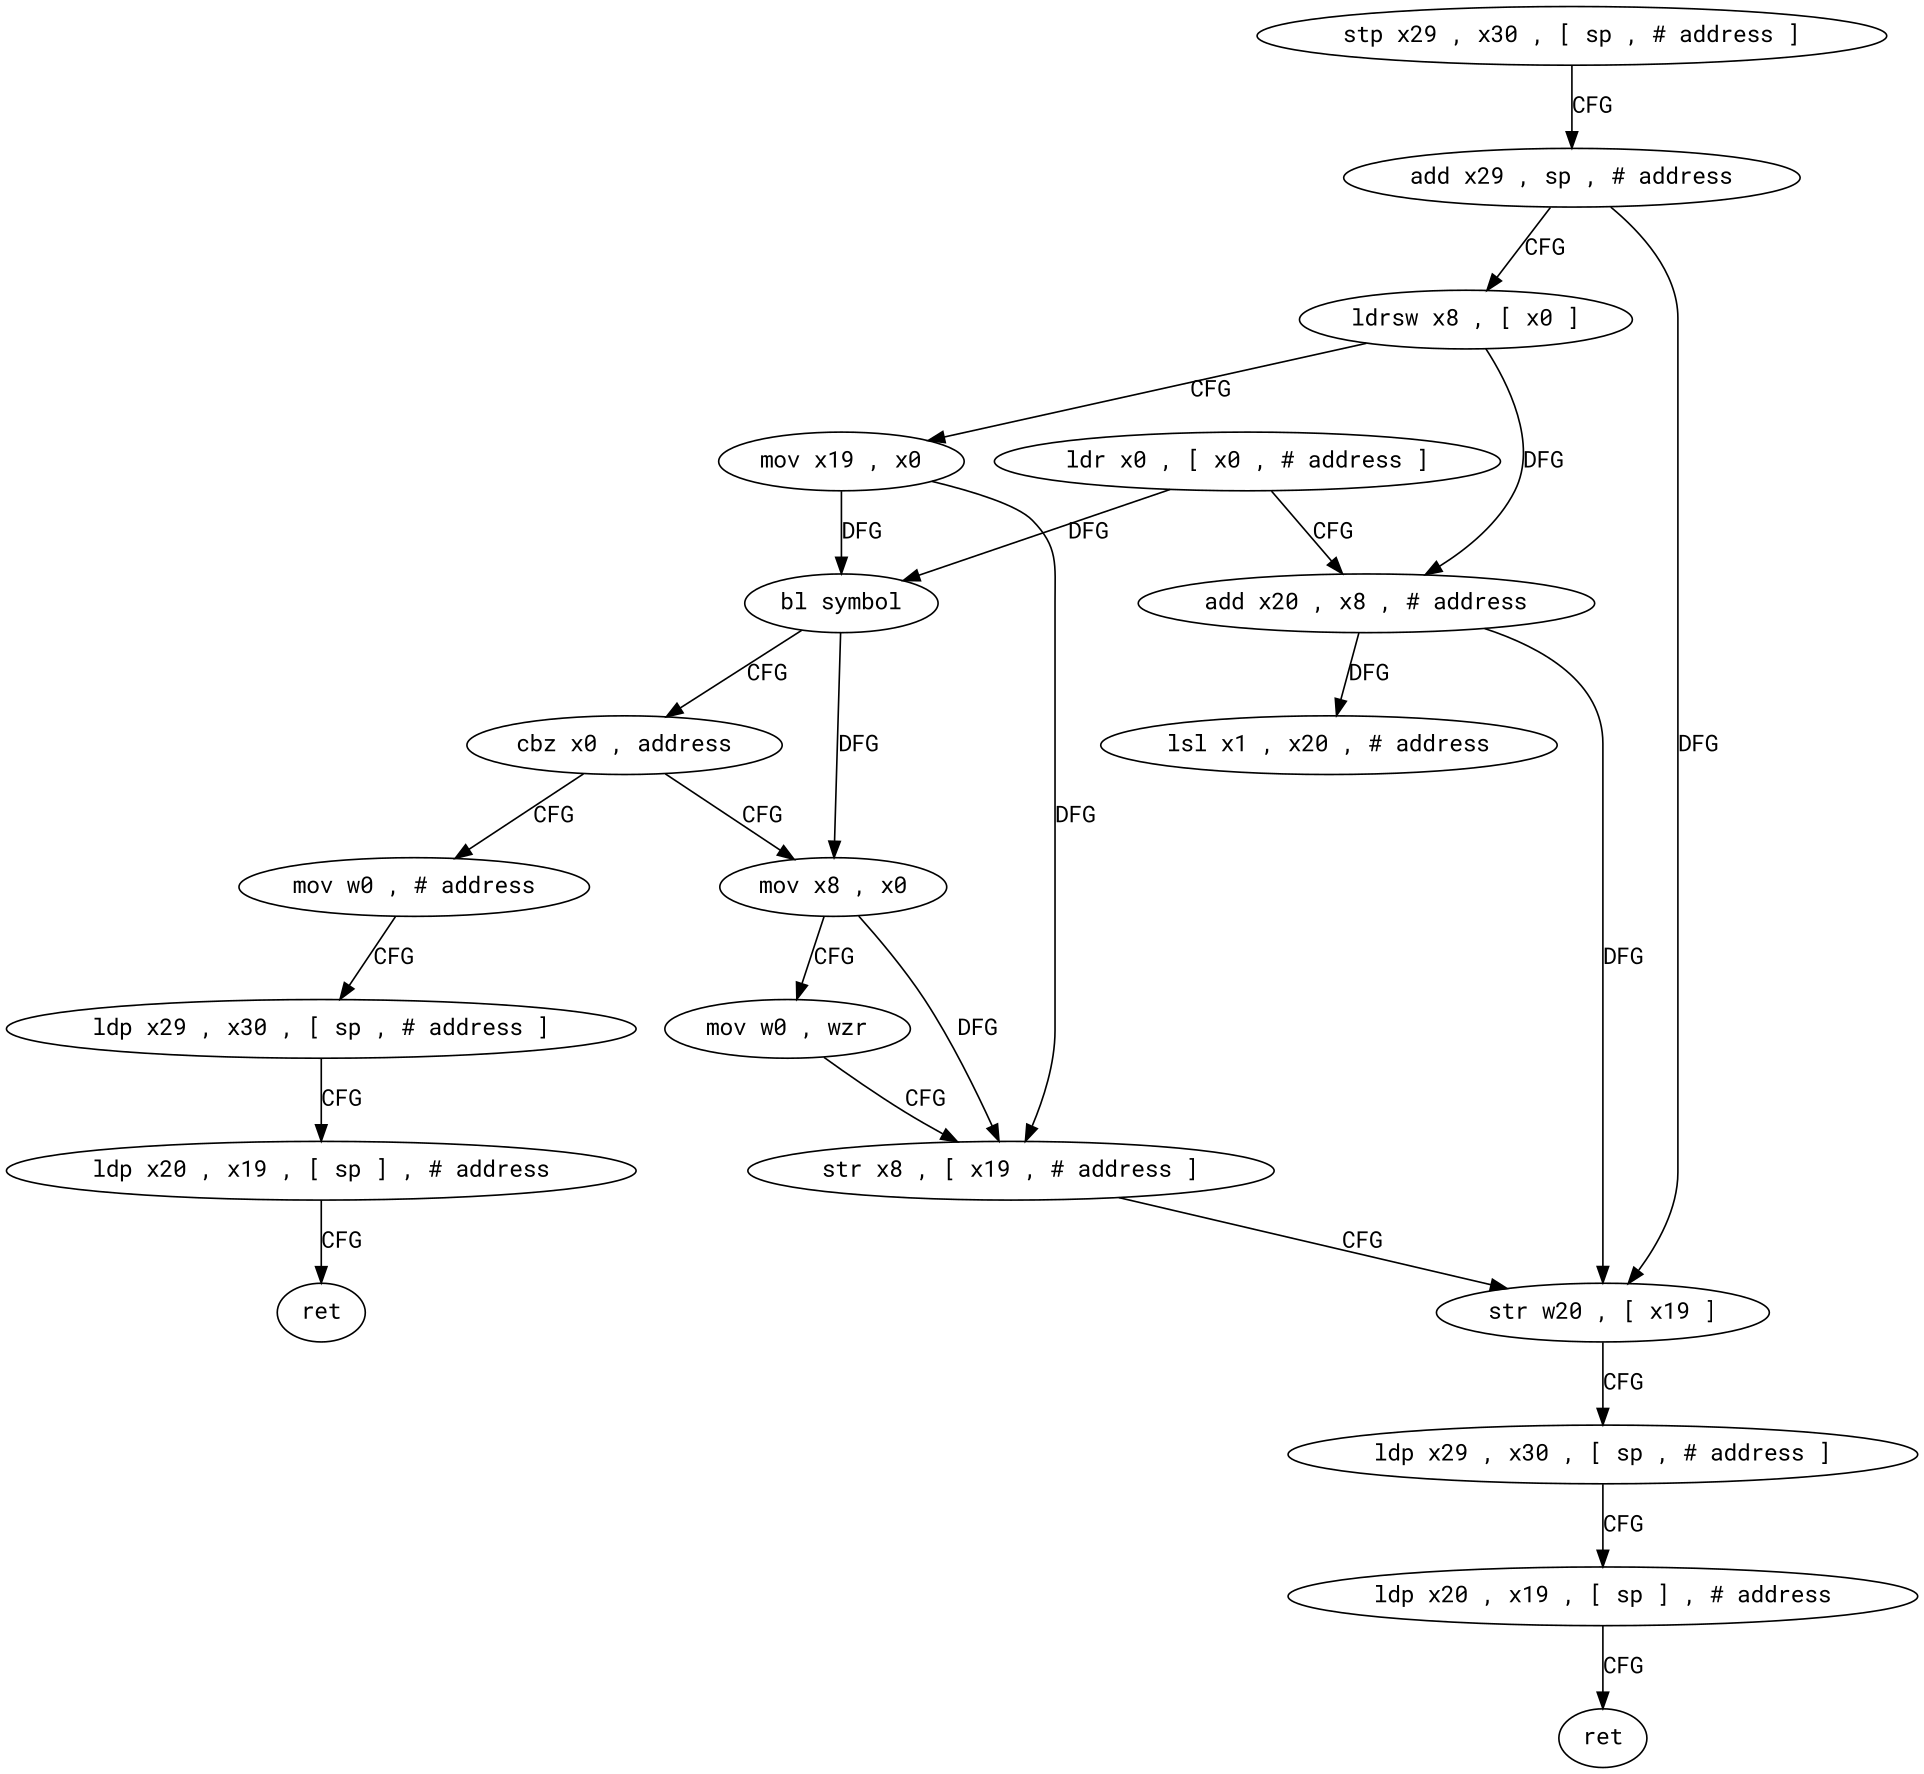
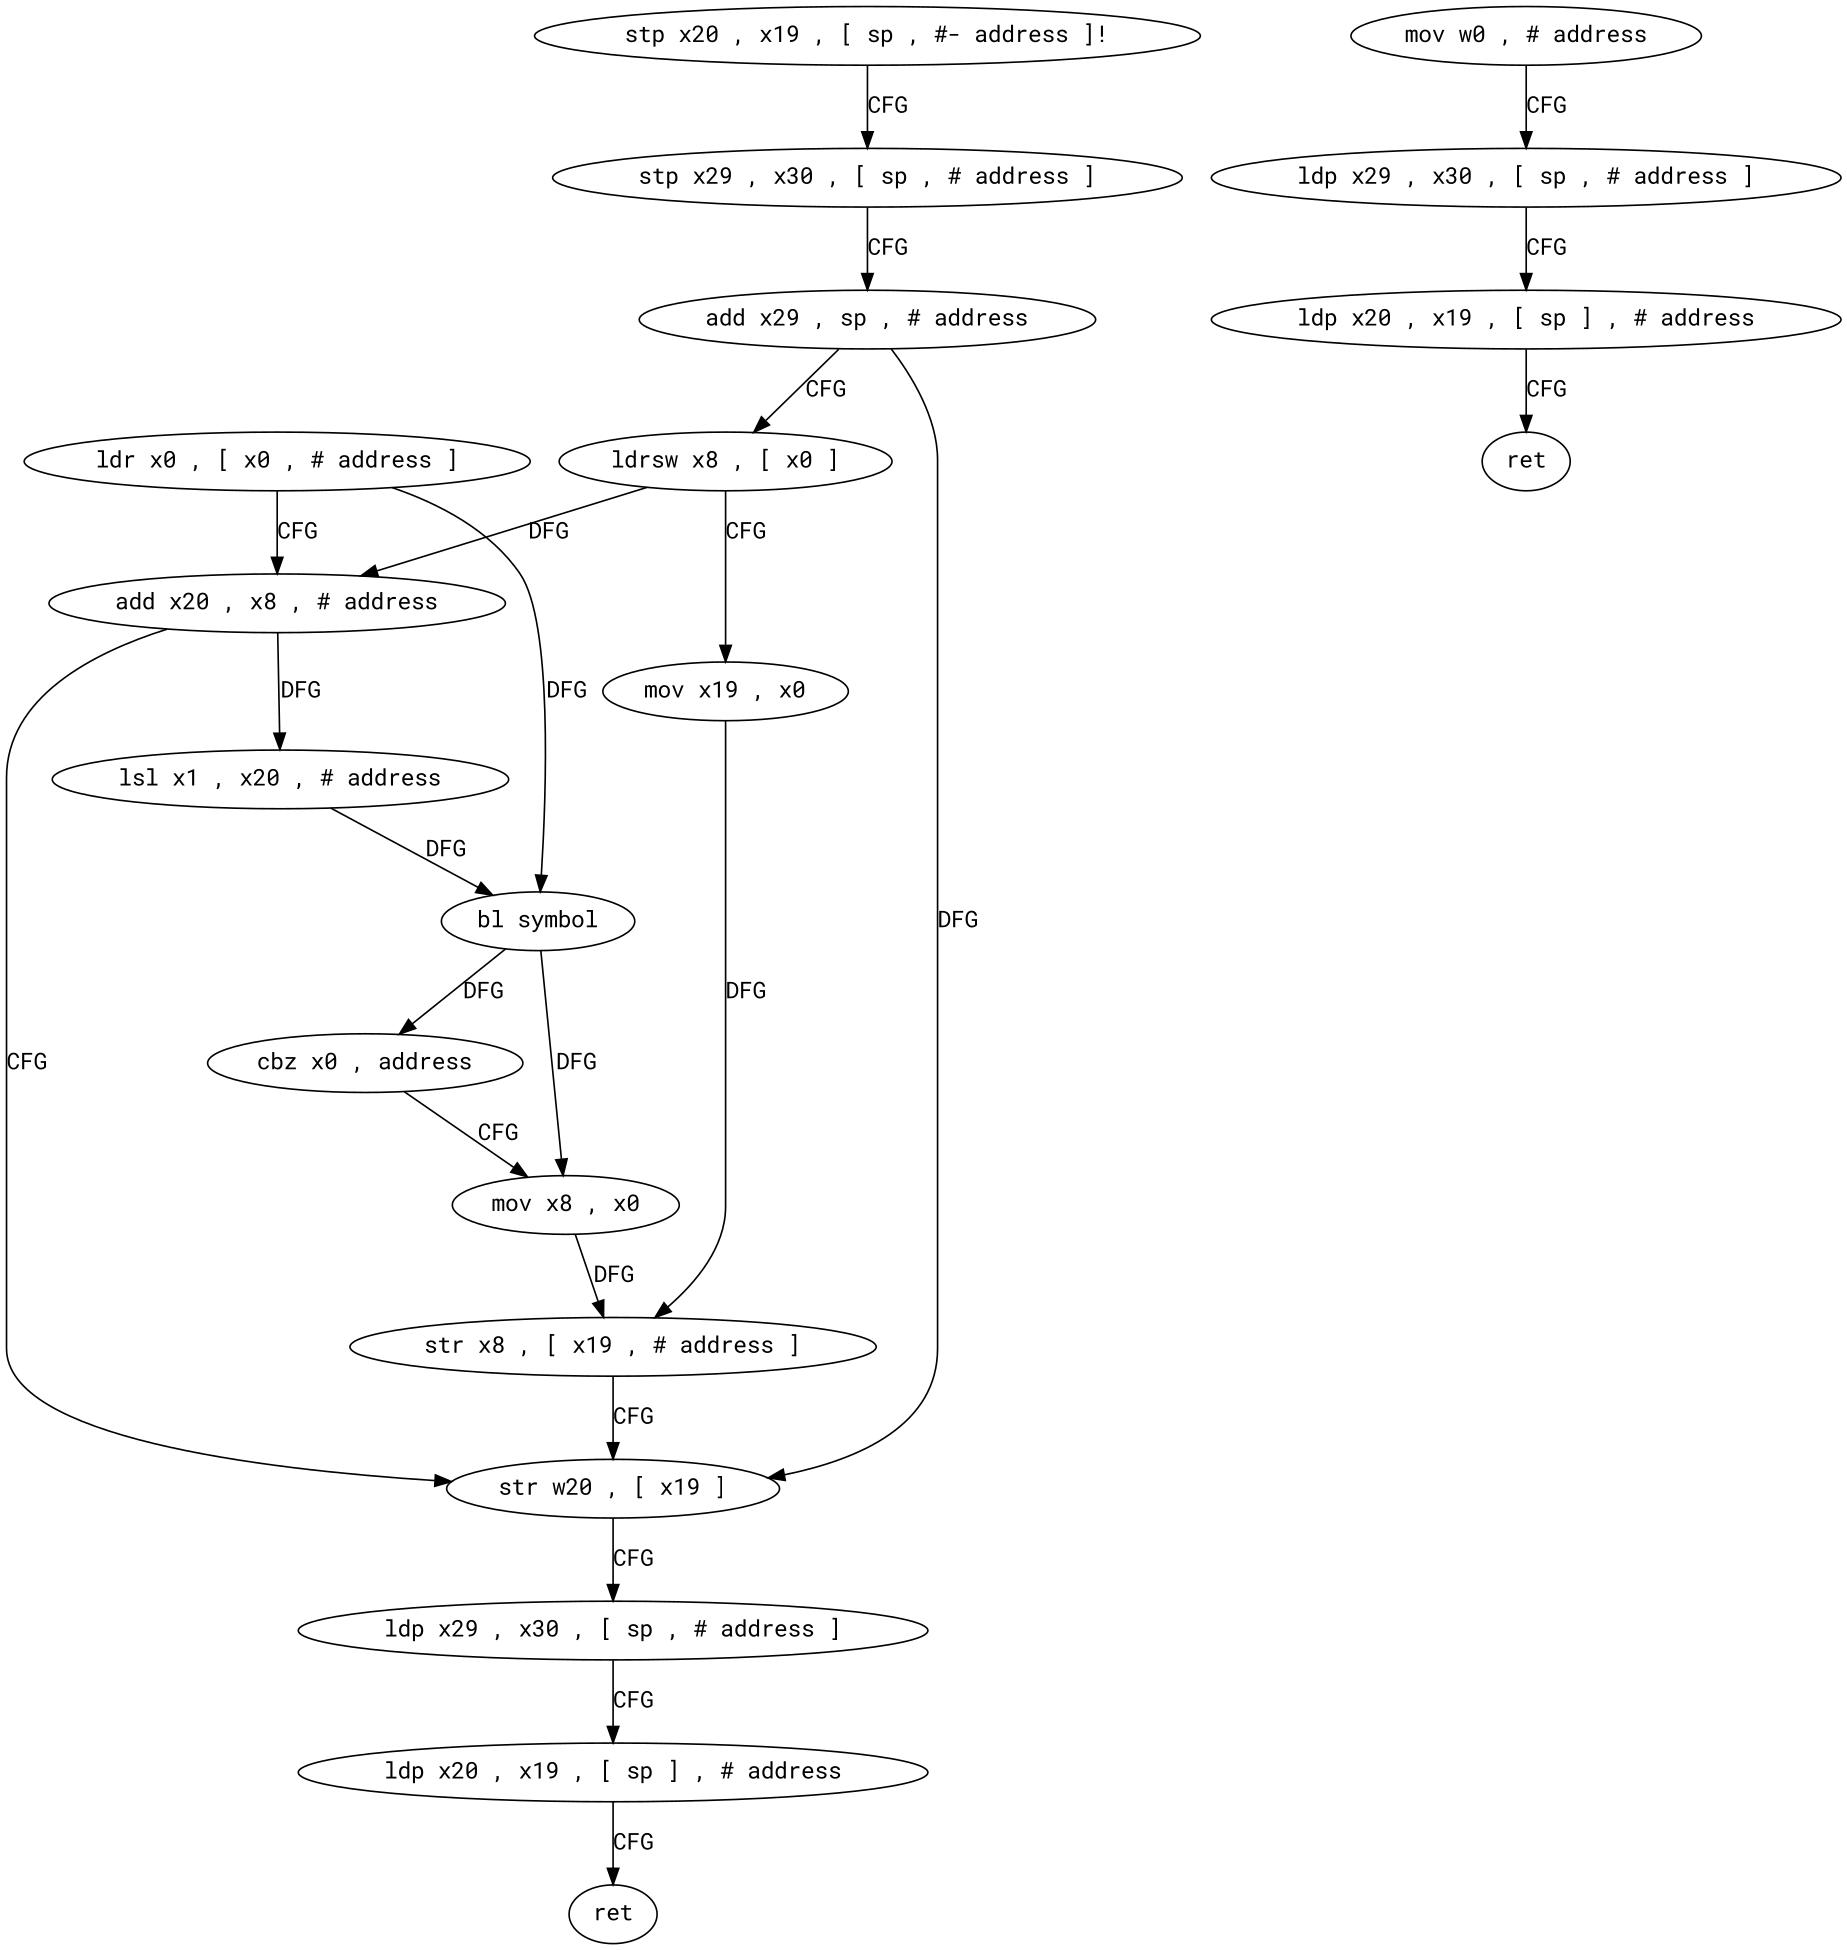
none -> (867, 36)
(841, 524) -> (404, 848)
(767, 674) -> (483, 992)
(526, 812) -> none
(1623, 958) -> (27, 1063)
(788, 1029) -> none
